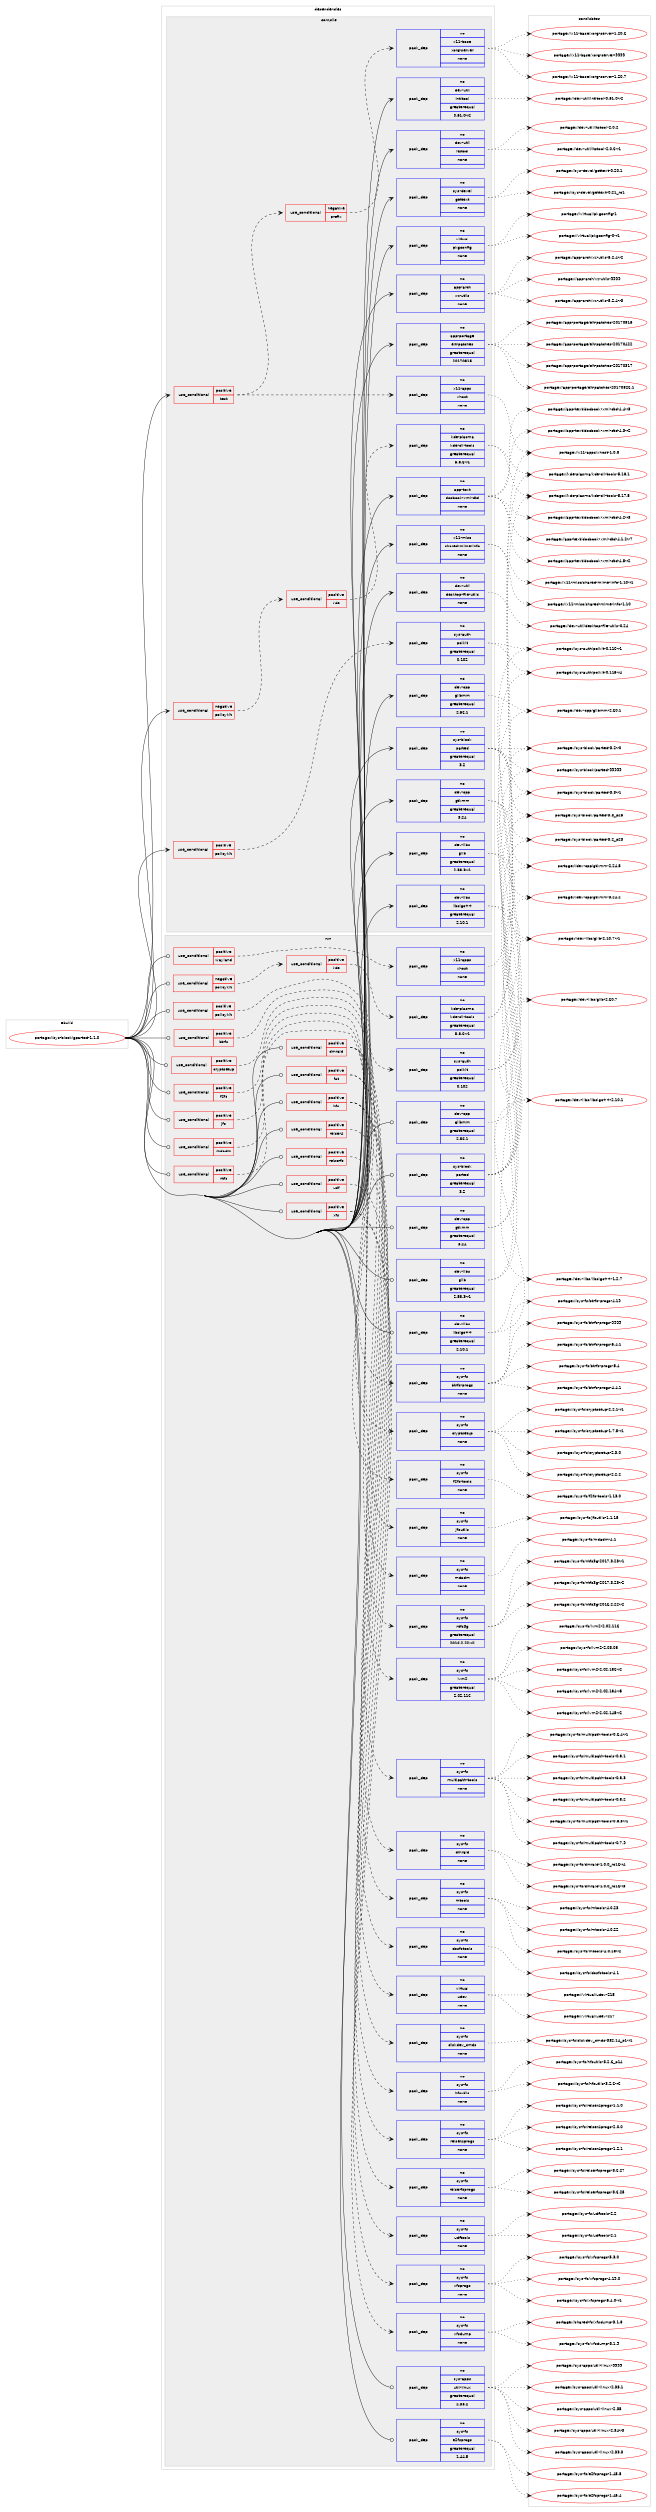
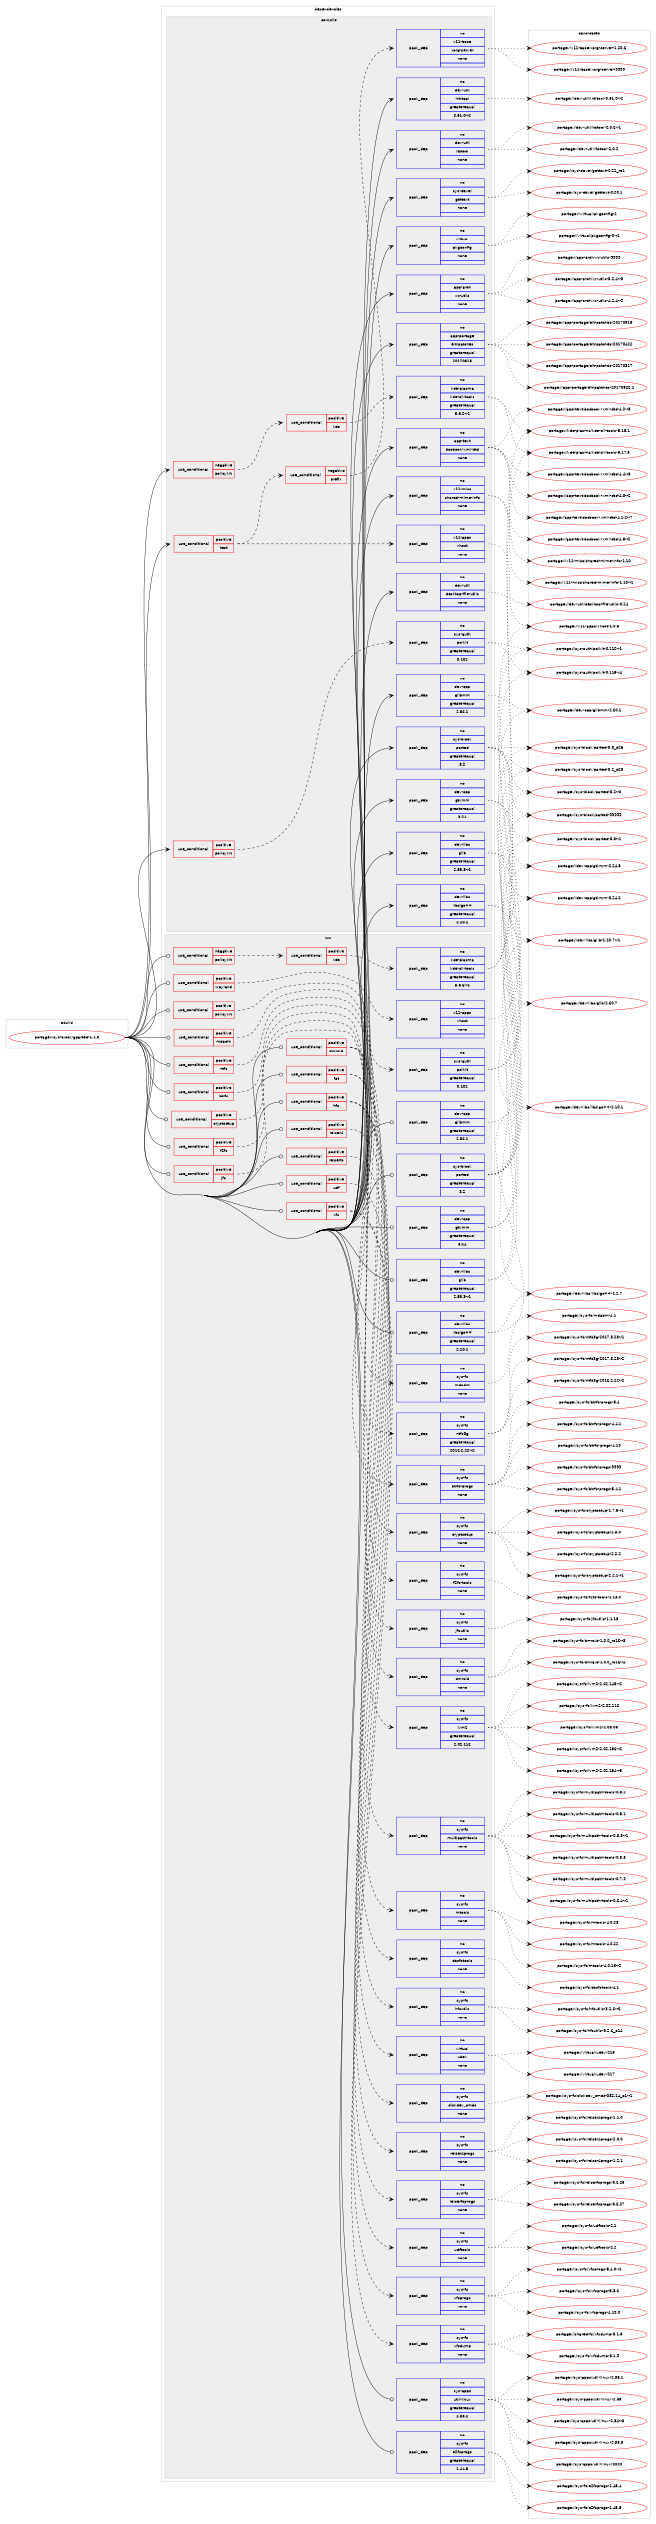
(589, 77) -> none
(589, 258) -> (589, 301)
